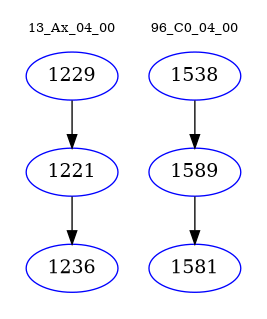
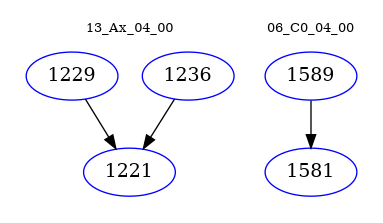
(195, 29) -> (311, 29)
(195, 76) -> none
(72, 214) -> (163, 118)
